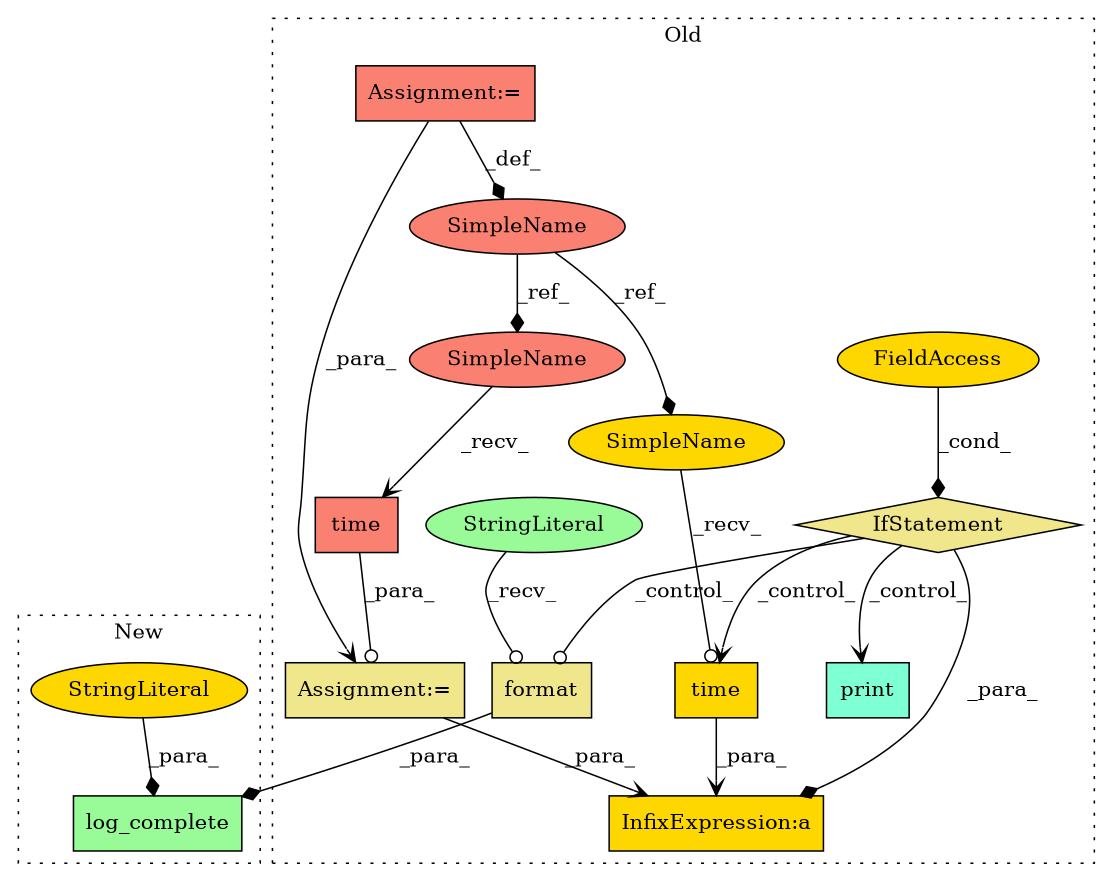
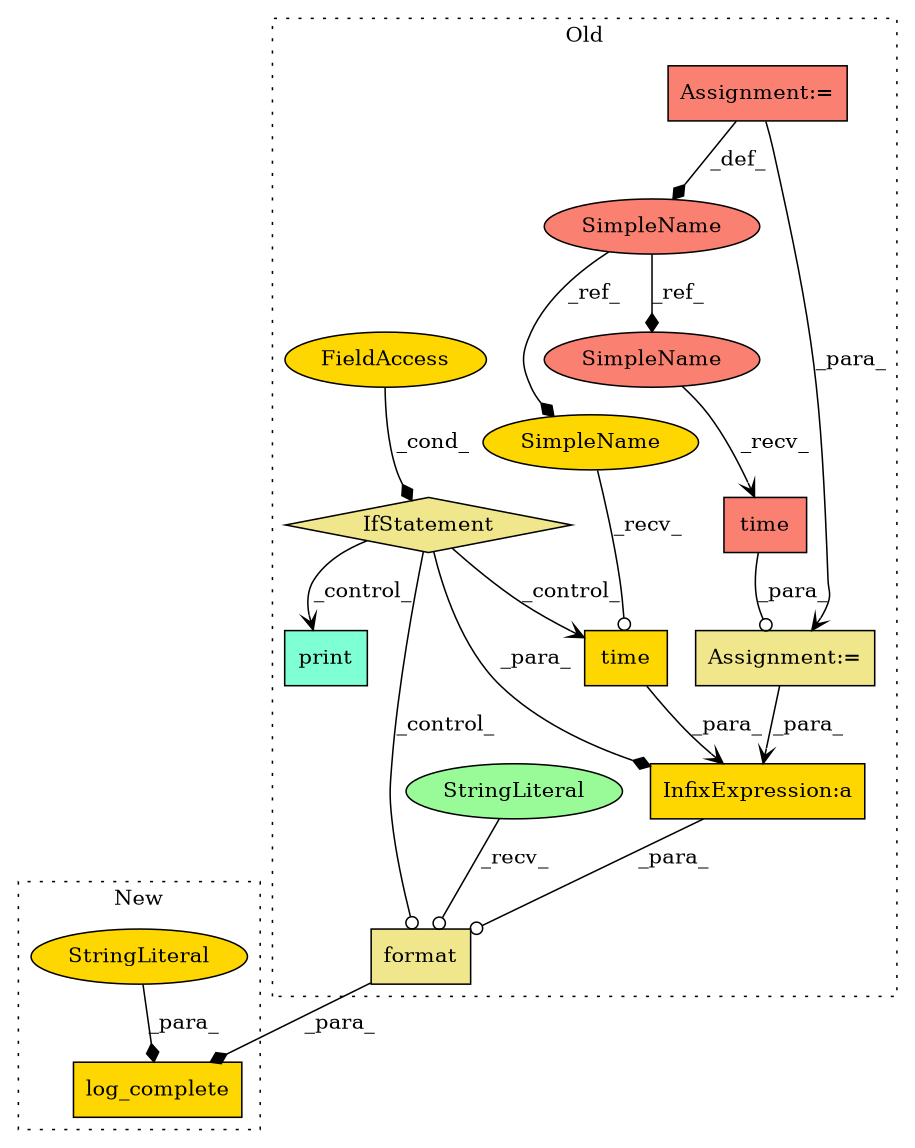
(158, 823) -> (158, 1090)
none -> (593, 872)
